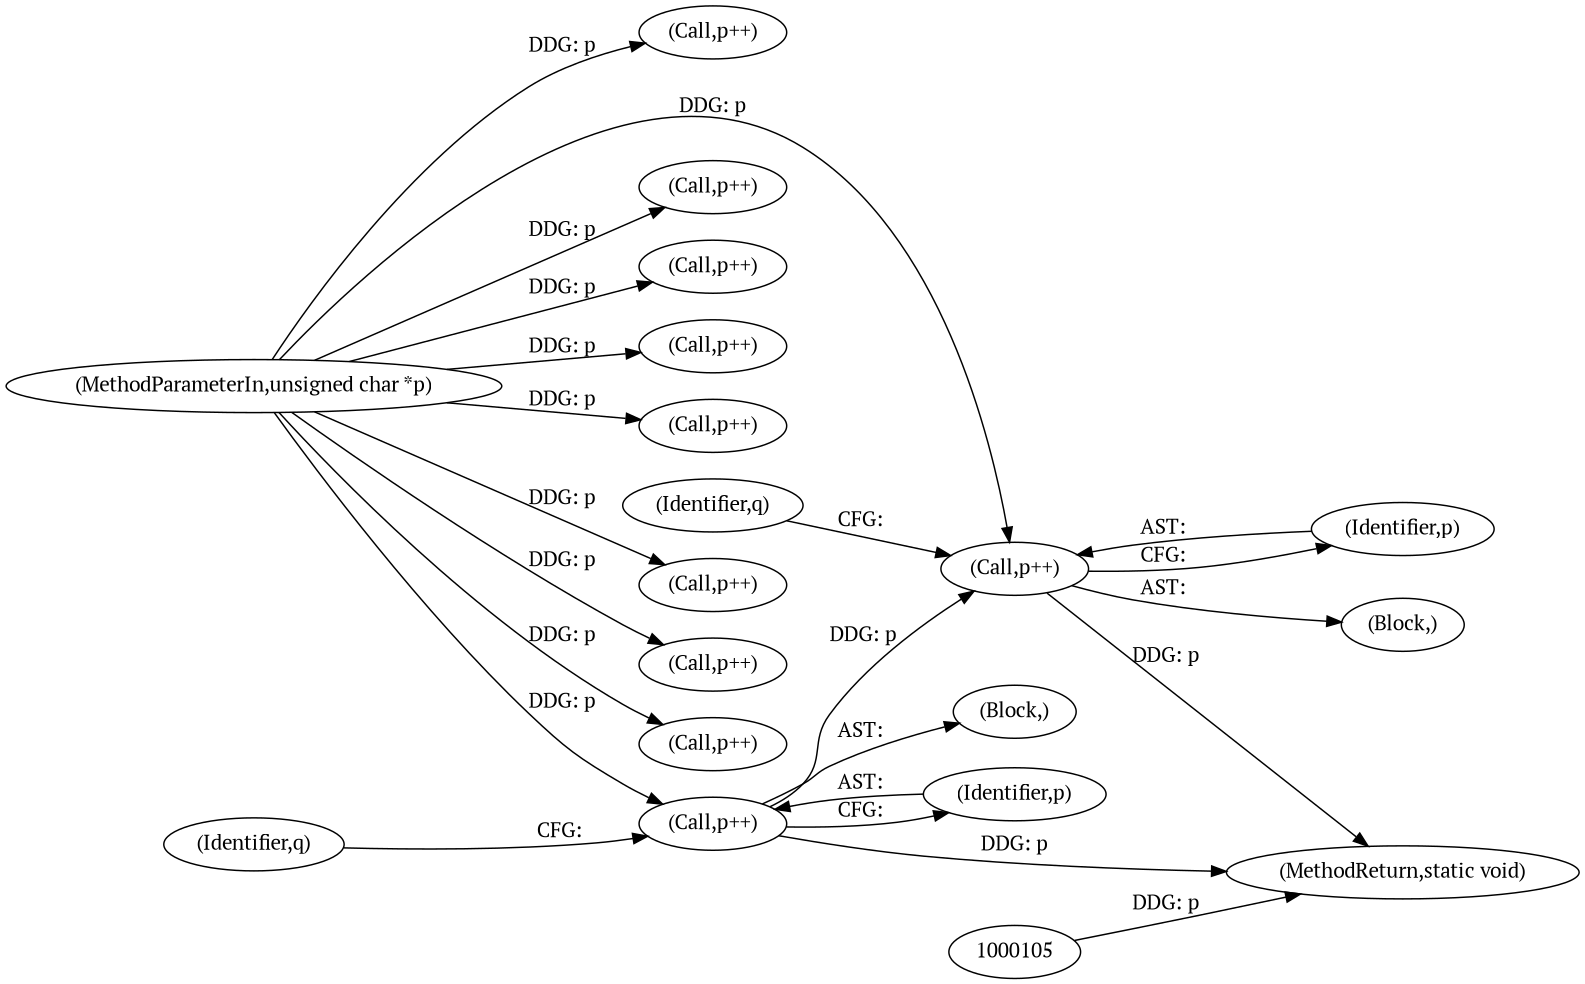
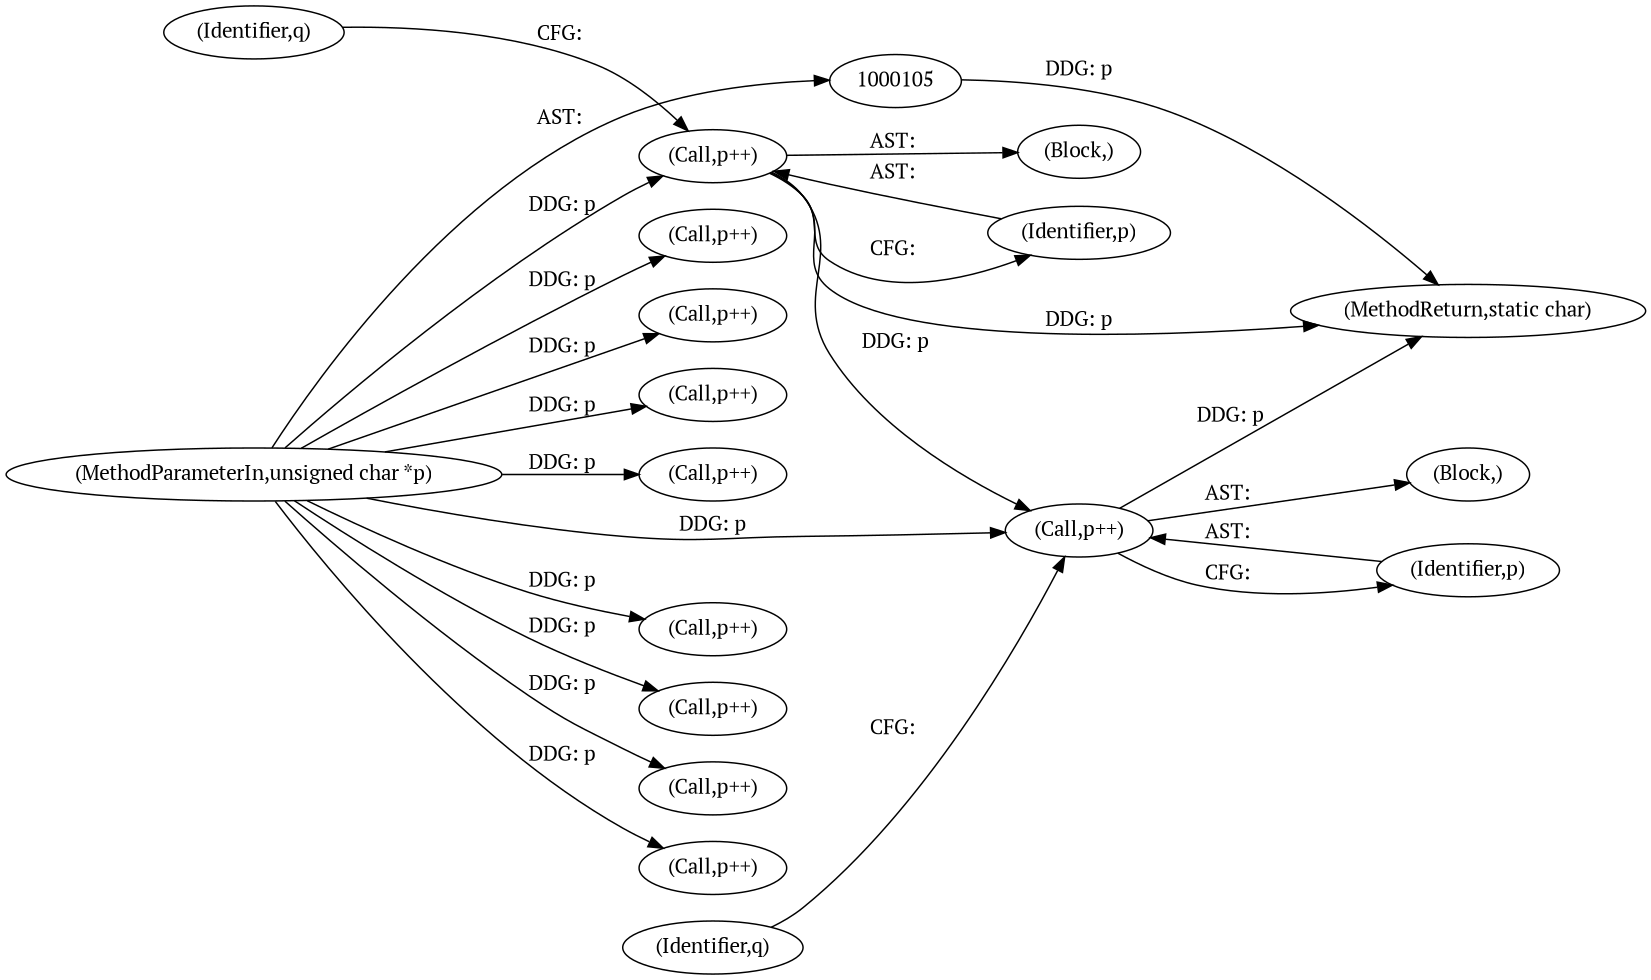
none -> (497, 192)
(1403, 872) -> (1468, 311)
